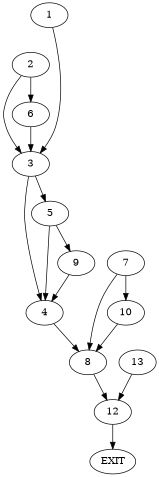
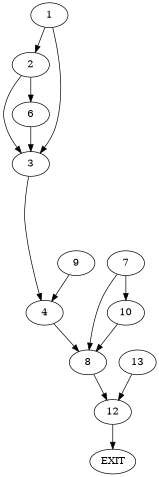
none -> (41, 37)
(50, 214) -> none
